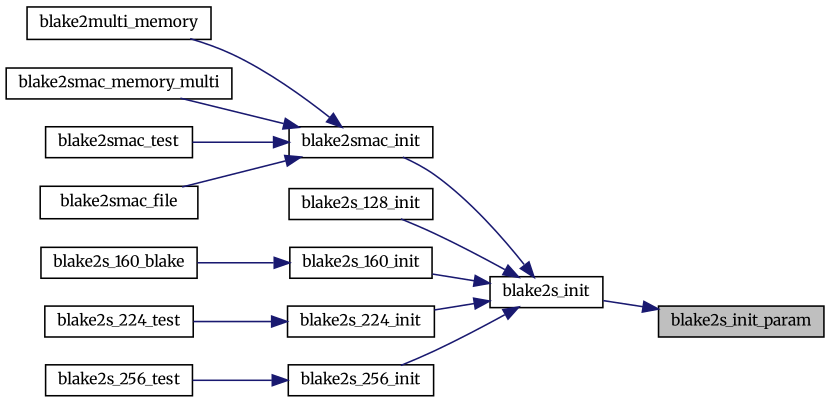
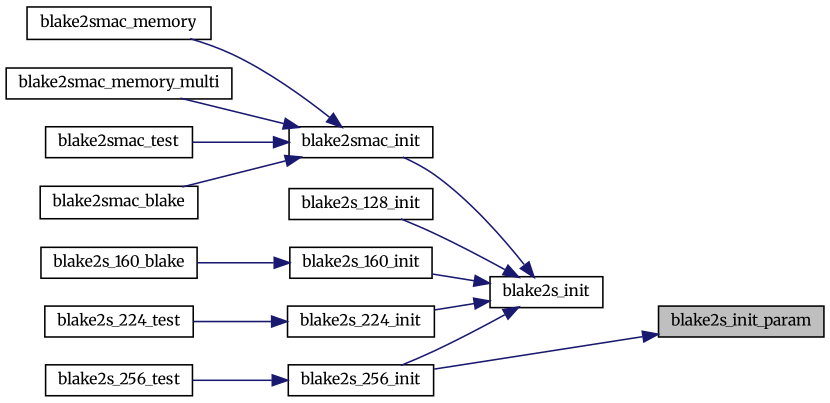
(119, 23) -> (119, 23)
(119, 203) -> (119, 203)
(623, 304) -> (538, 353)
